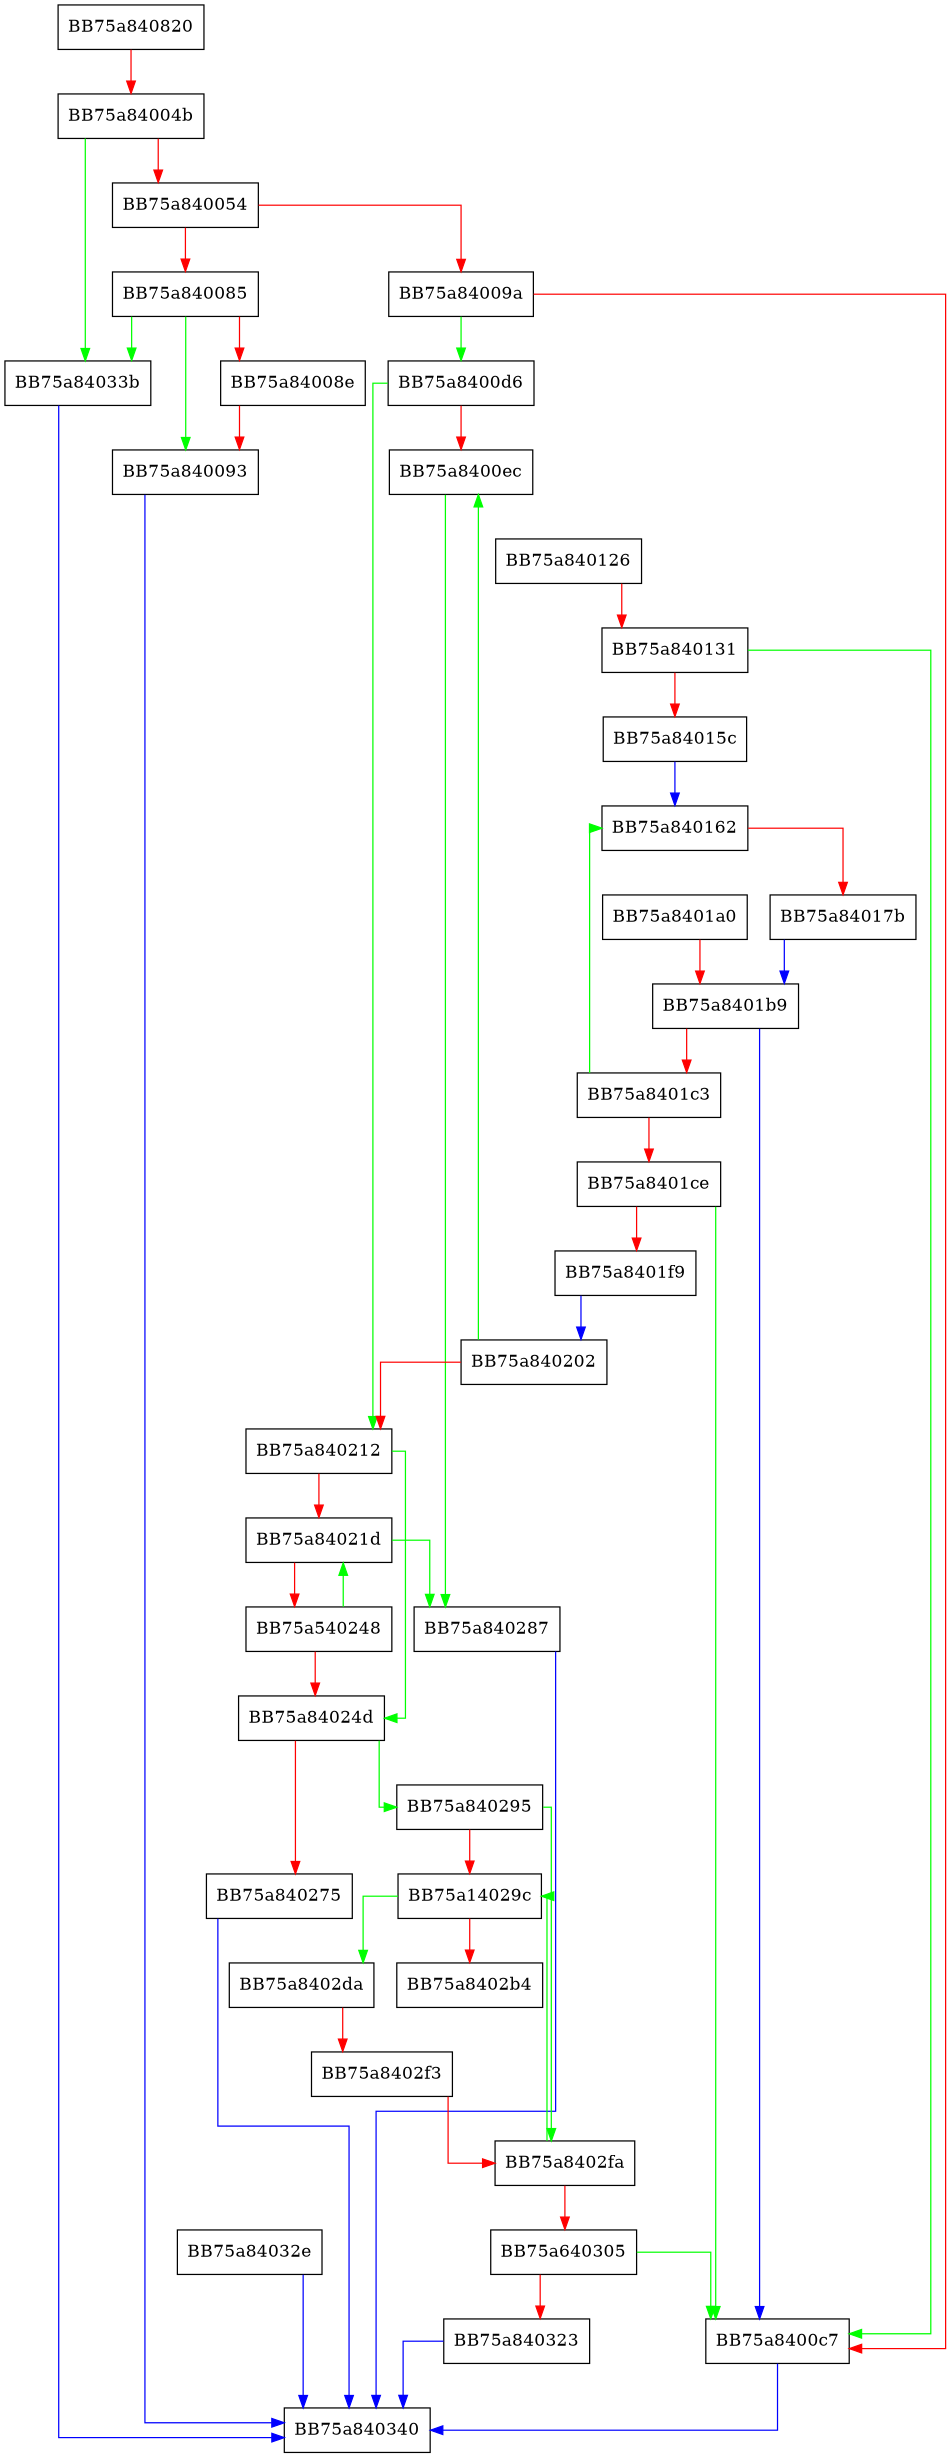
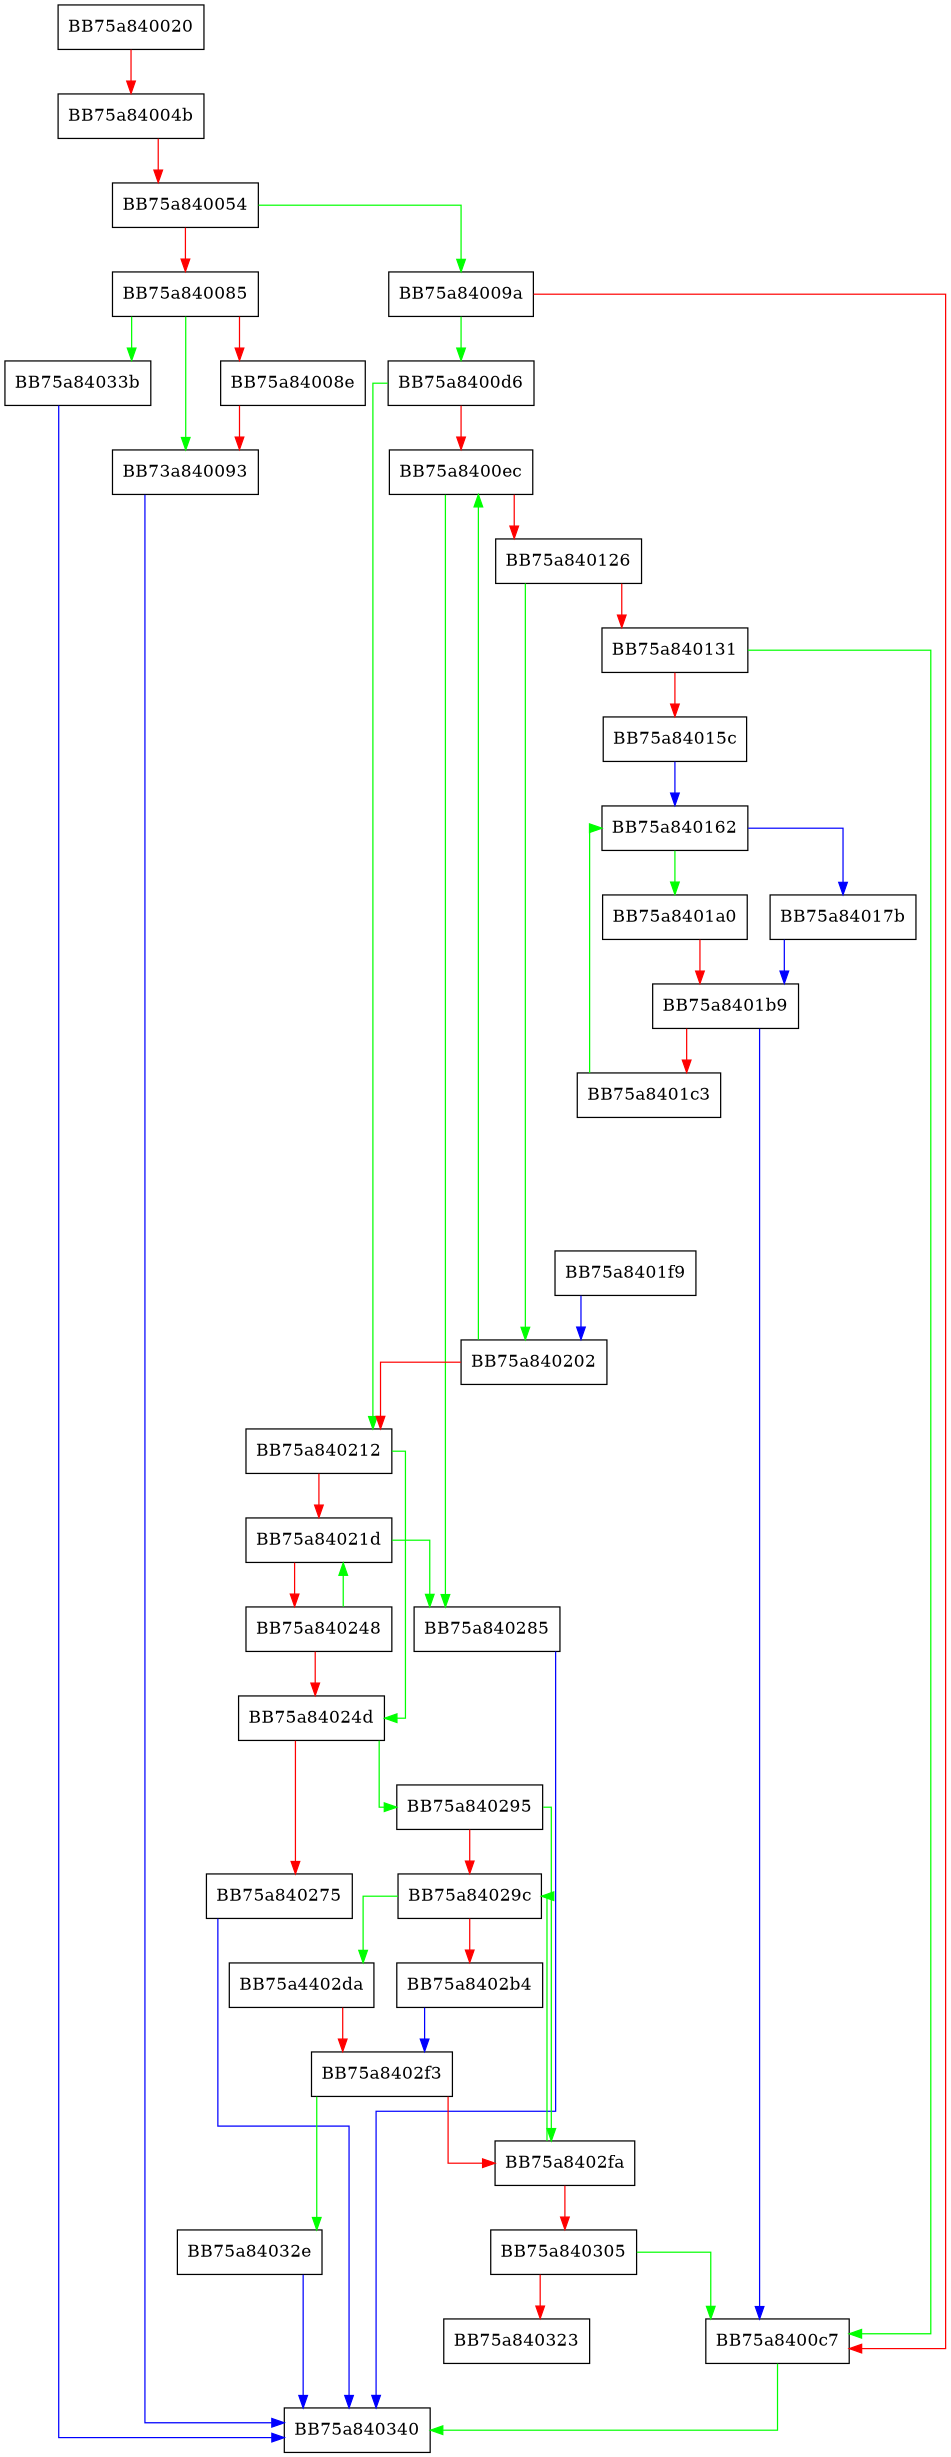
(131, 27) -> (131, 27)
(387, 205) -> (387, 205)
(85, 243) -> none
(185, 472) -> (185, 472)
none -> (514, 510)
(823, 828) -> (823, 828)
none -> (675, 866)
none -> (525, 955)
(649, 1184) -> none
(319, 1629) -> (319, 1629)
(487, 1629) -> (487, 1629)
(470, 1896) -> (470, 1896)
(302, 1985) -> (302, 1985)
none -> (425, 2023)
none -> (317, 2157)
(564, 2252) -> (564, 2252)
(403, 2348) -> none
(643, 2430) -> (643, 2430)
